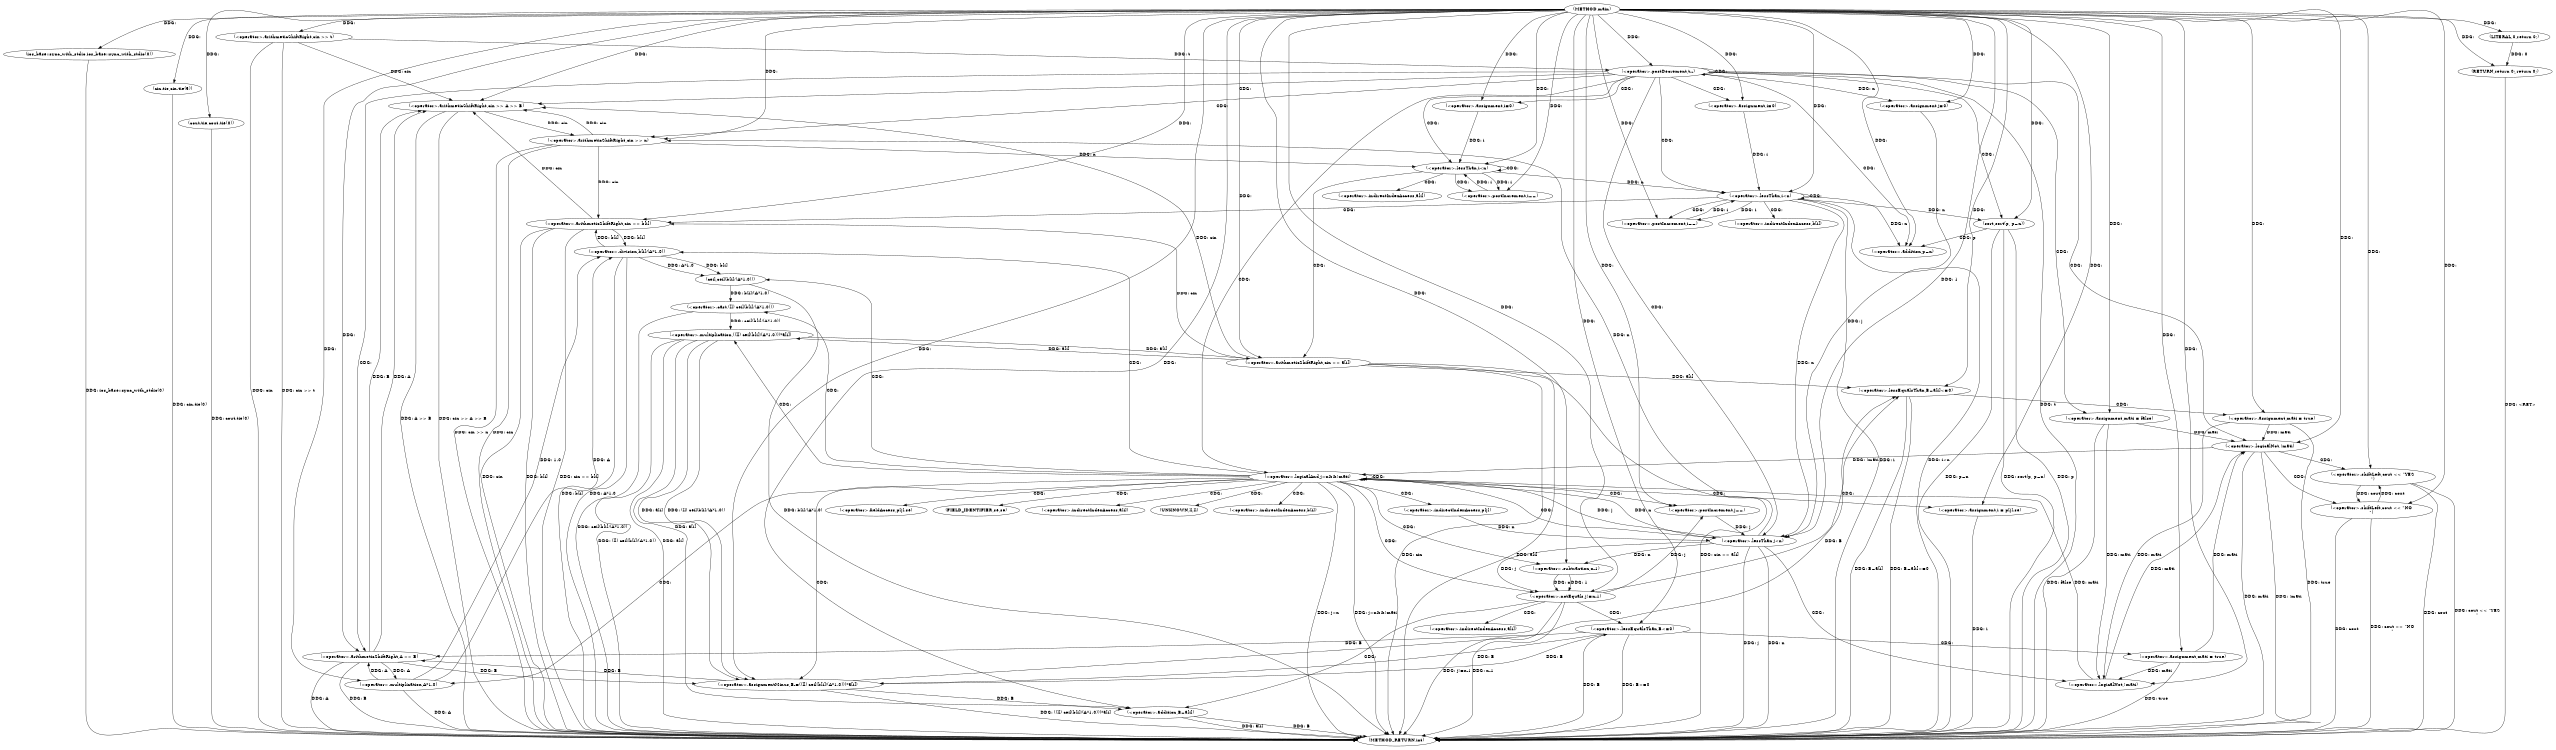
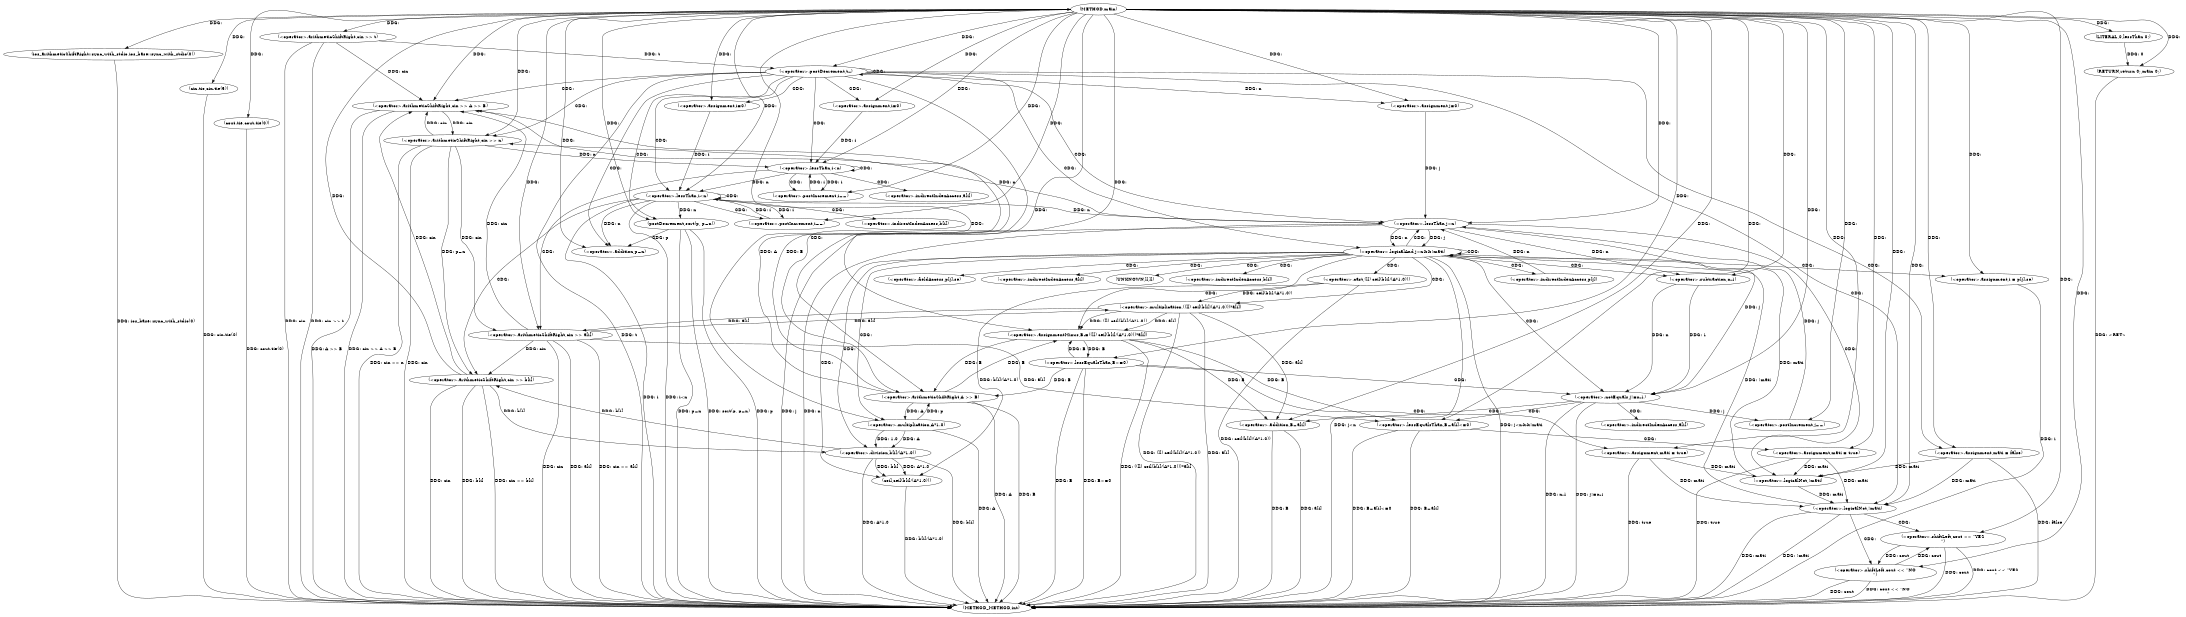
(2514, 37) -> (2123, 37)
(89, 54) -> (113, 54)
(2505, 72) -> (2129, 72)
(1146, 135) -> (505, 21)
(609, 182) -> (454, 252)
(2004, 224) -> (681, 224)
none -> (464, 243)
(1950, 280) -> (1665, 123)
(731, 292) -> (1048, 298)
(1574, 491) -> none
(976, 510) -> none
(1598, 612) -> (1352, 379)
(379, 671) -> (935, 411)
(1397, 740) -> (991, 608)
